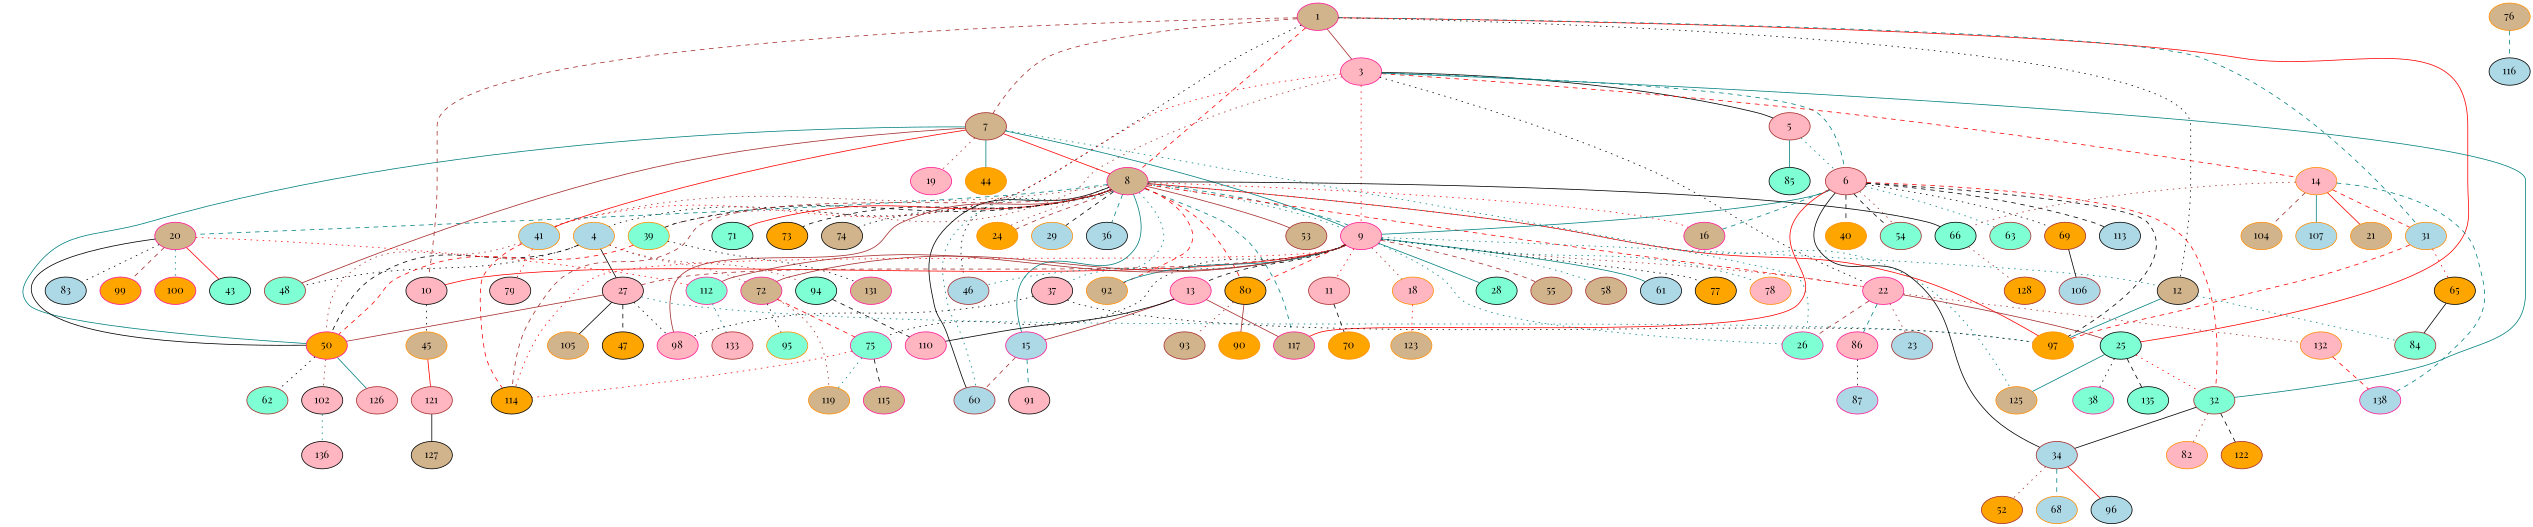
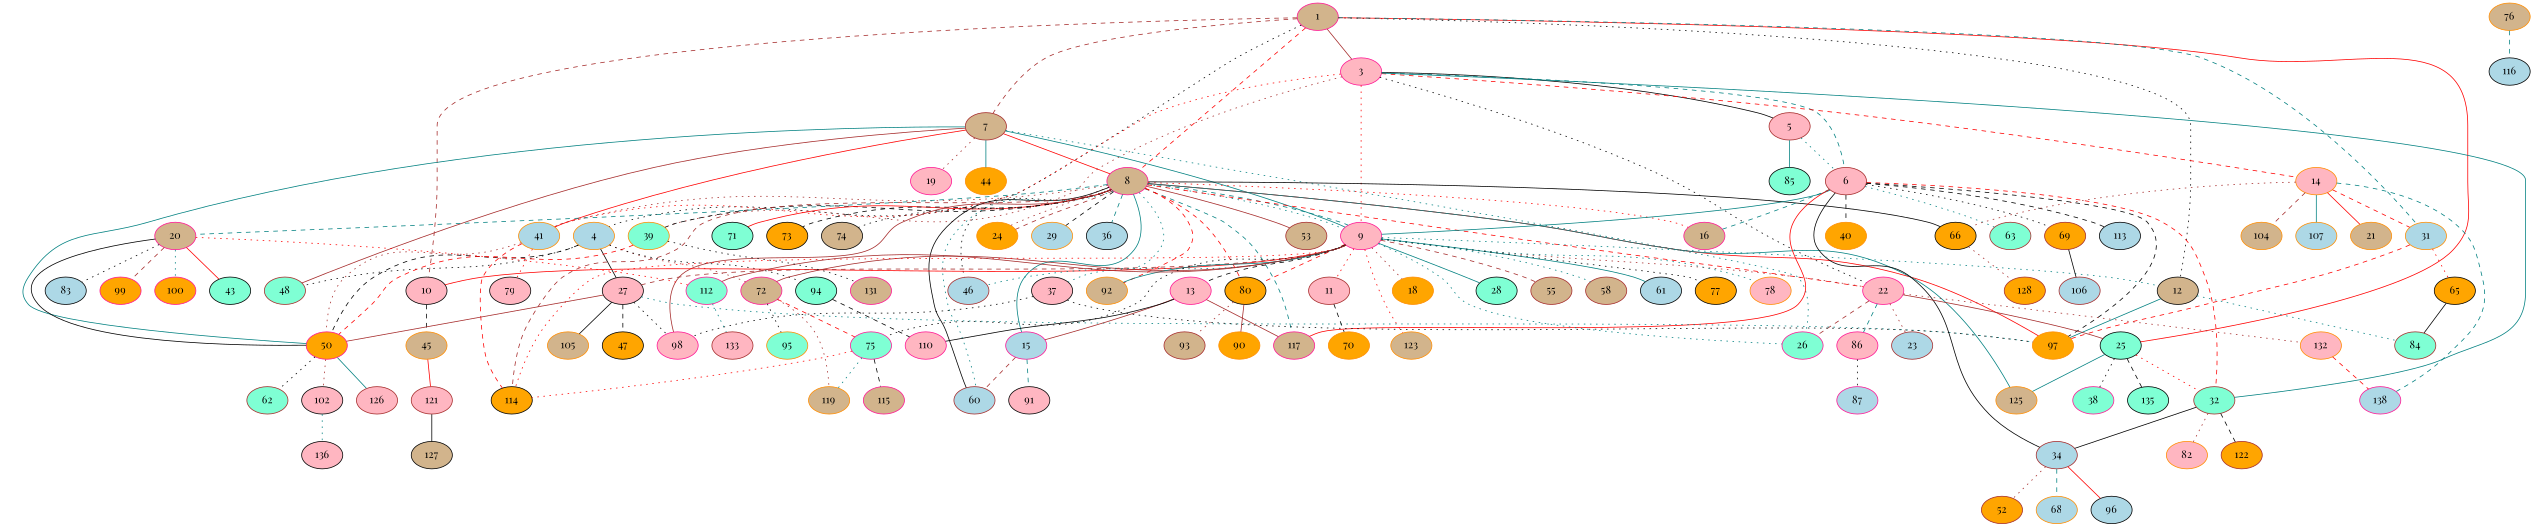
(1901, 236) -> none
(1956, 236) -> (1956, 236)
(1812, 251) -> (1812, 251)
(705, 263) -> (705, 263)
(1413, 291) -> (1413, 291)
(426, 318) -> (426, 318)
(1412, 318) -> (1380, 293)
